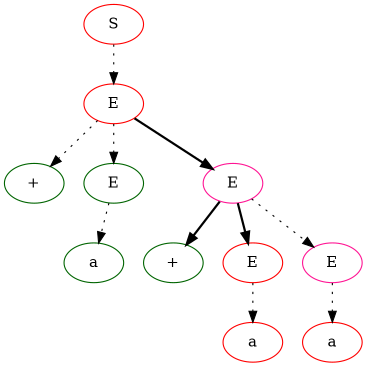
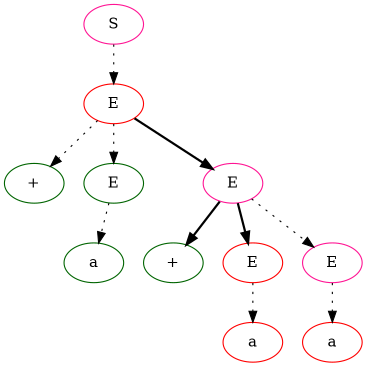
(114, 24) -> (114, 24)
